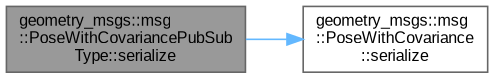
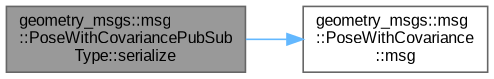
(395, 39) -> (395, 39)
